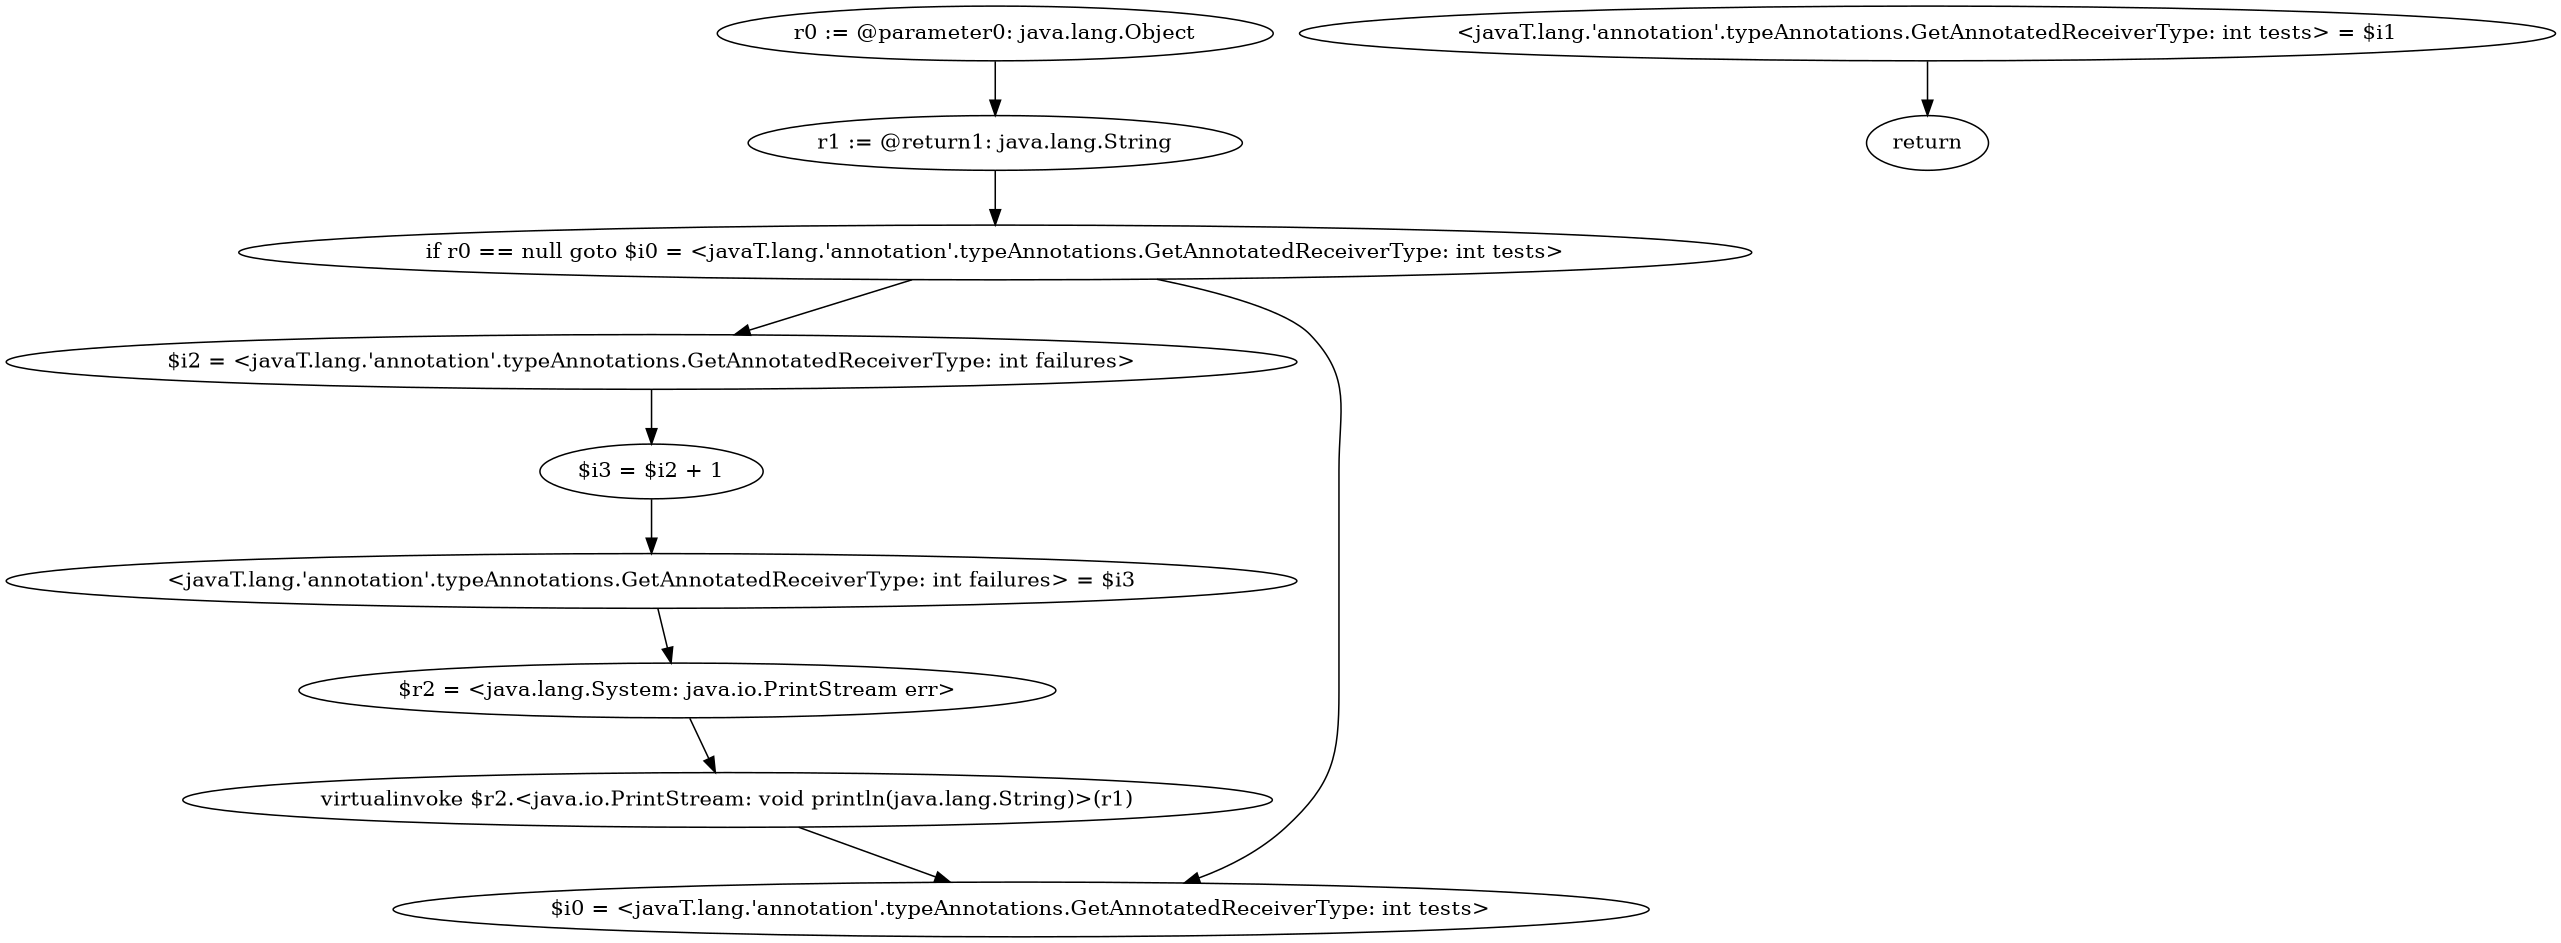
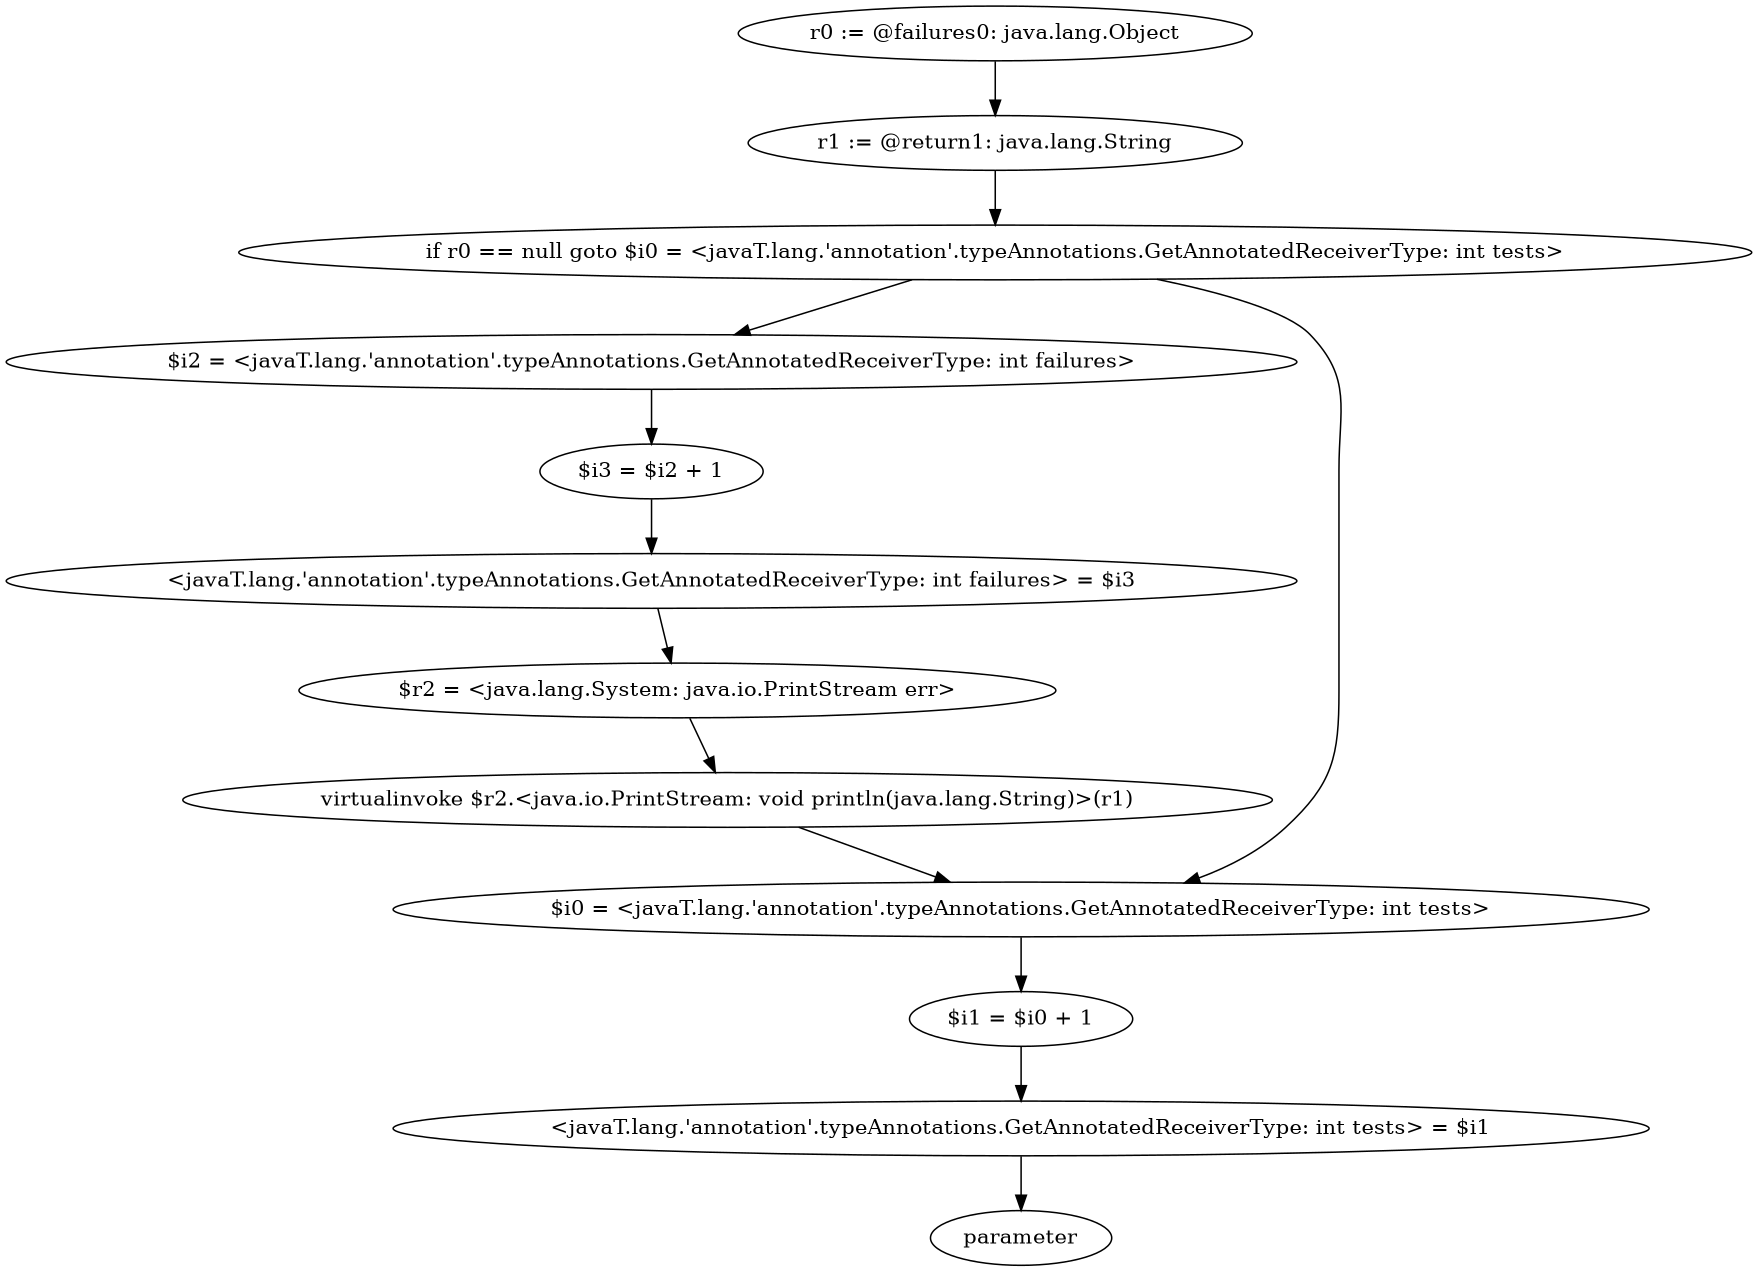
(995, 33) -> (995, 33)
(1928, 143) -> (1021, 1238)
none -> (1021, 1019)
